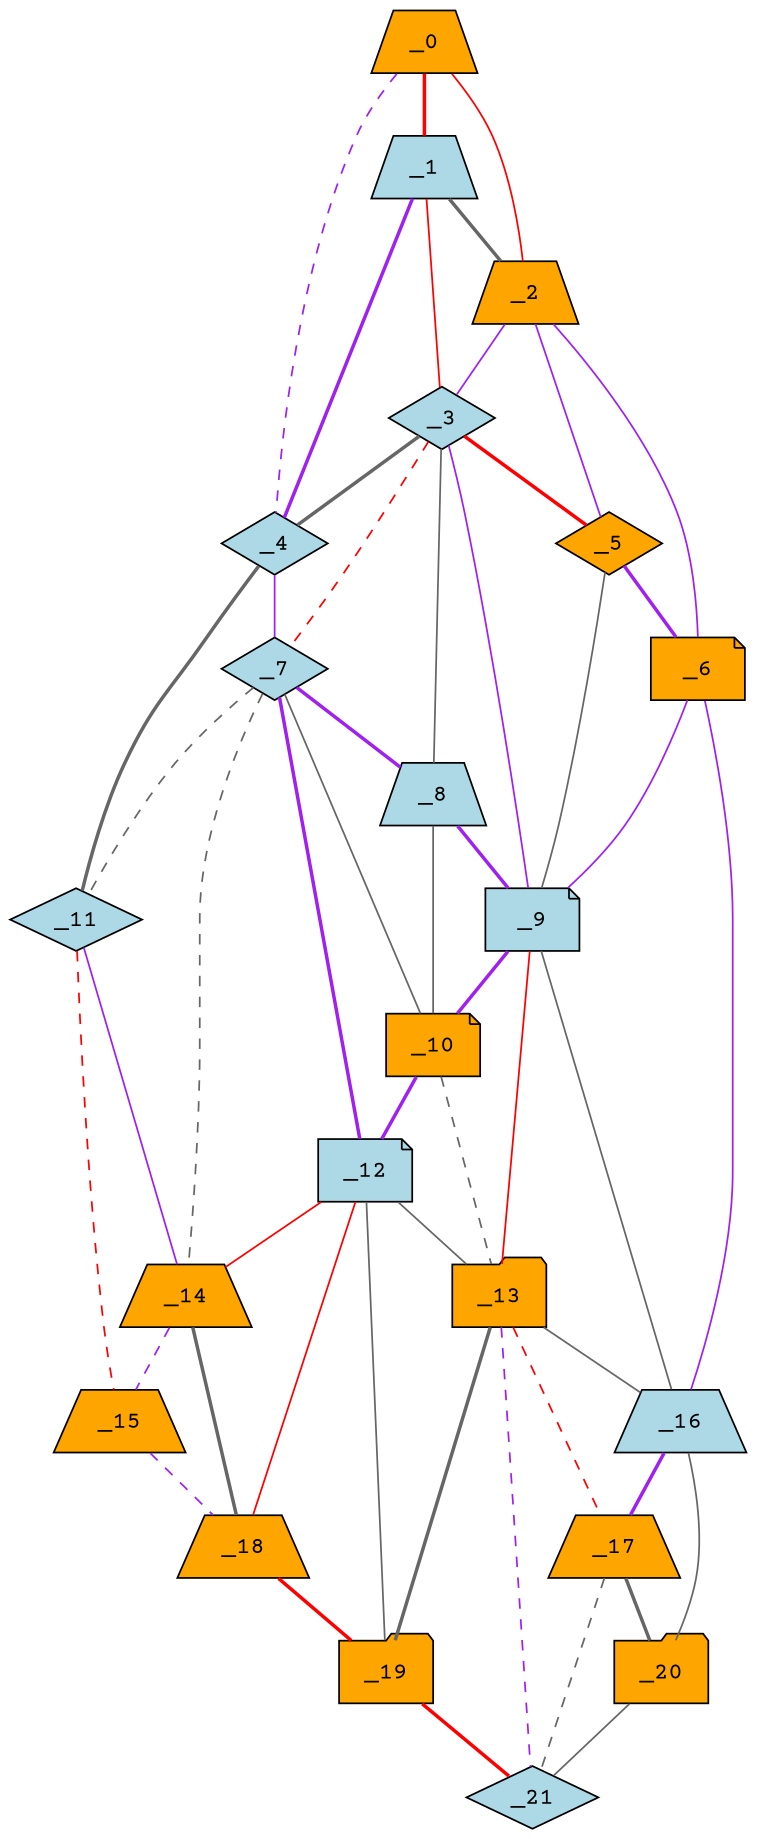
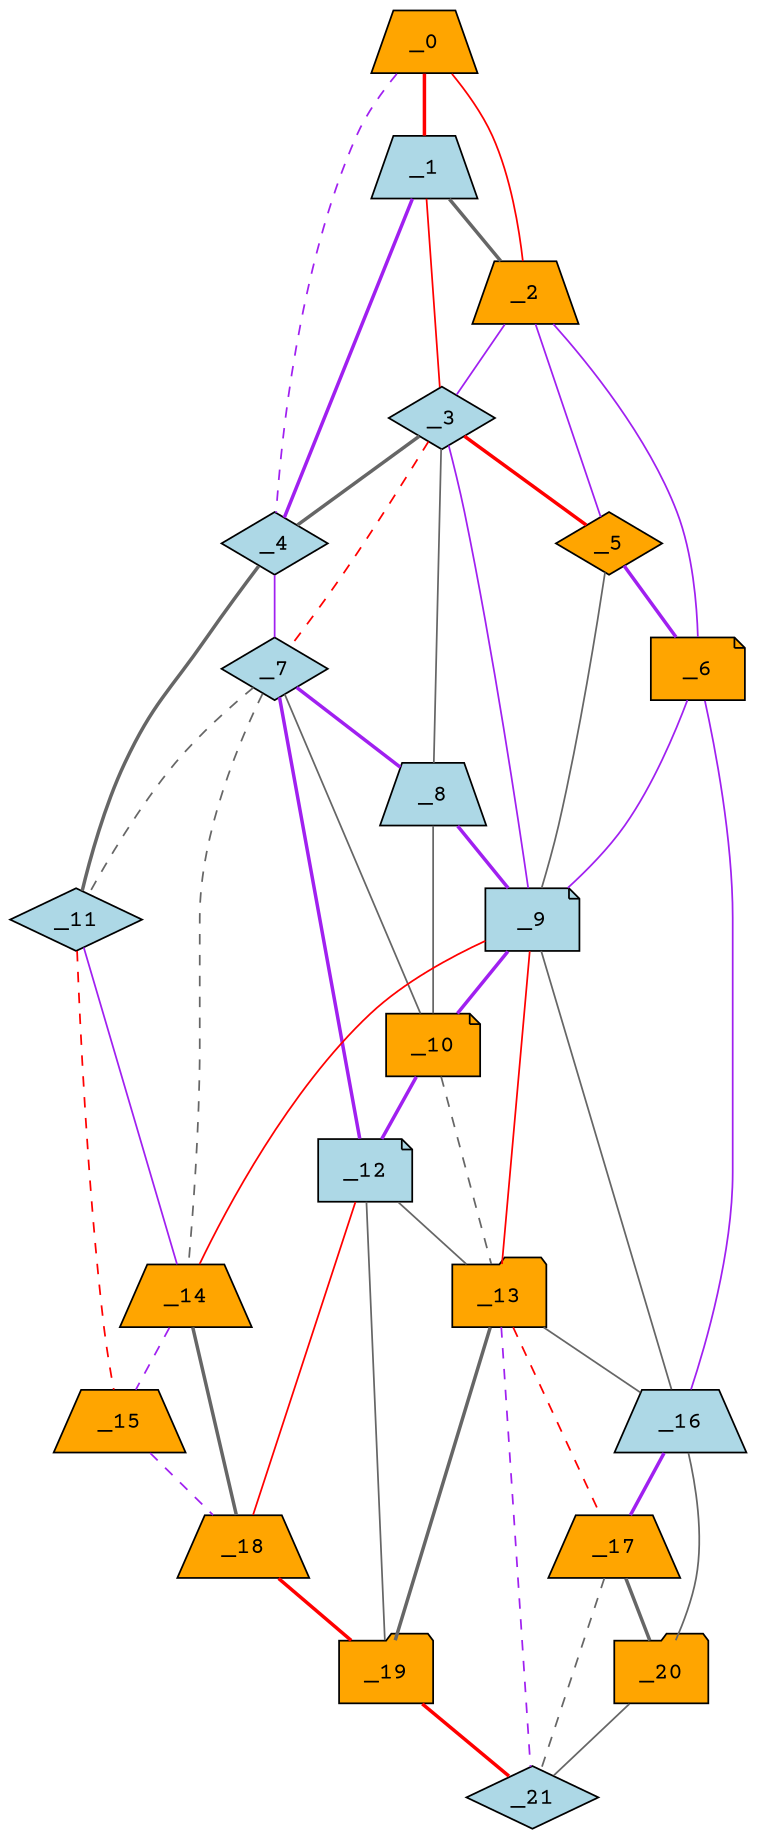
(273, 1235) -> (314, 1076)
